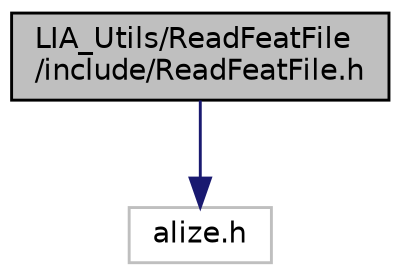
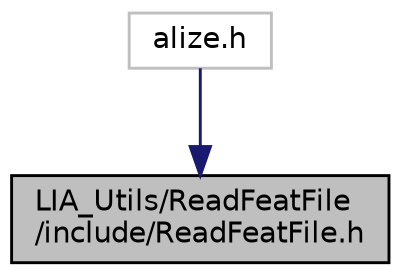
(200, 139) -> (200, 107)
